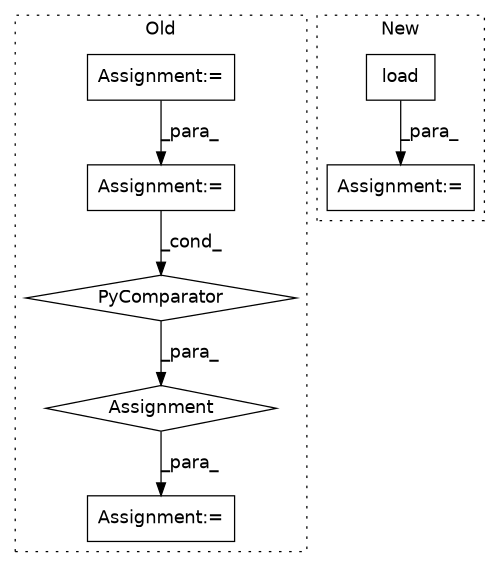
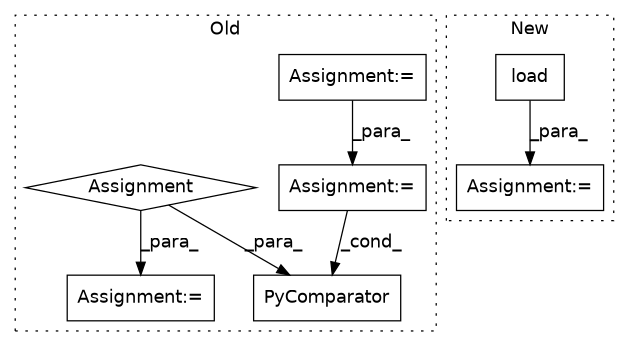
(161, 298) -> (327, 298)
(161, 347) -> (223, 237)
